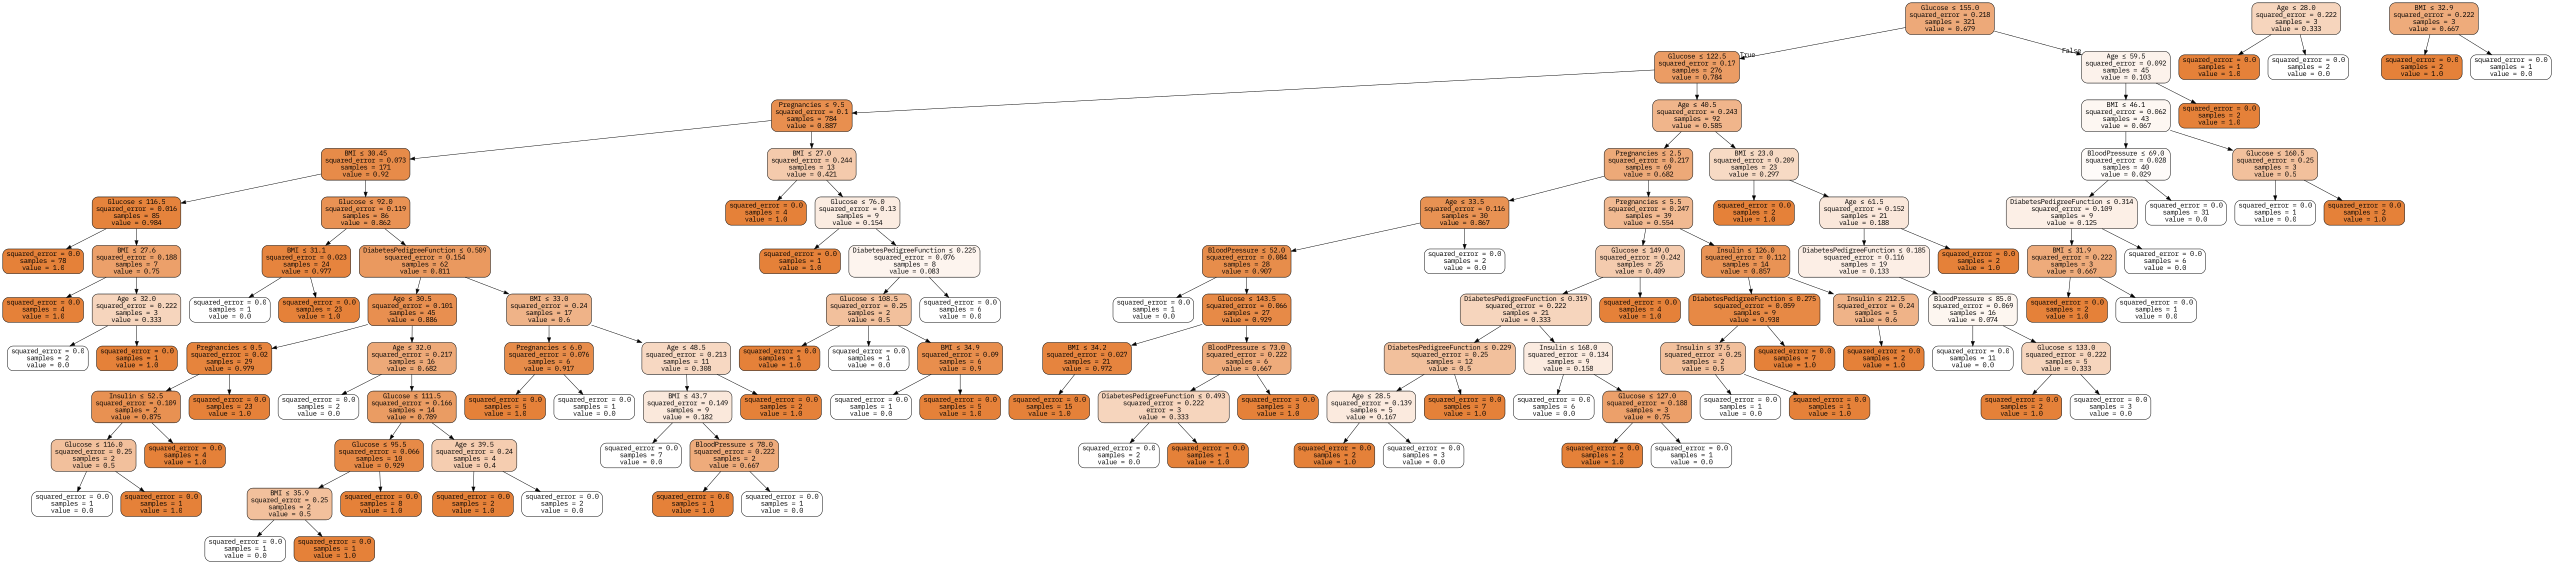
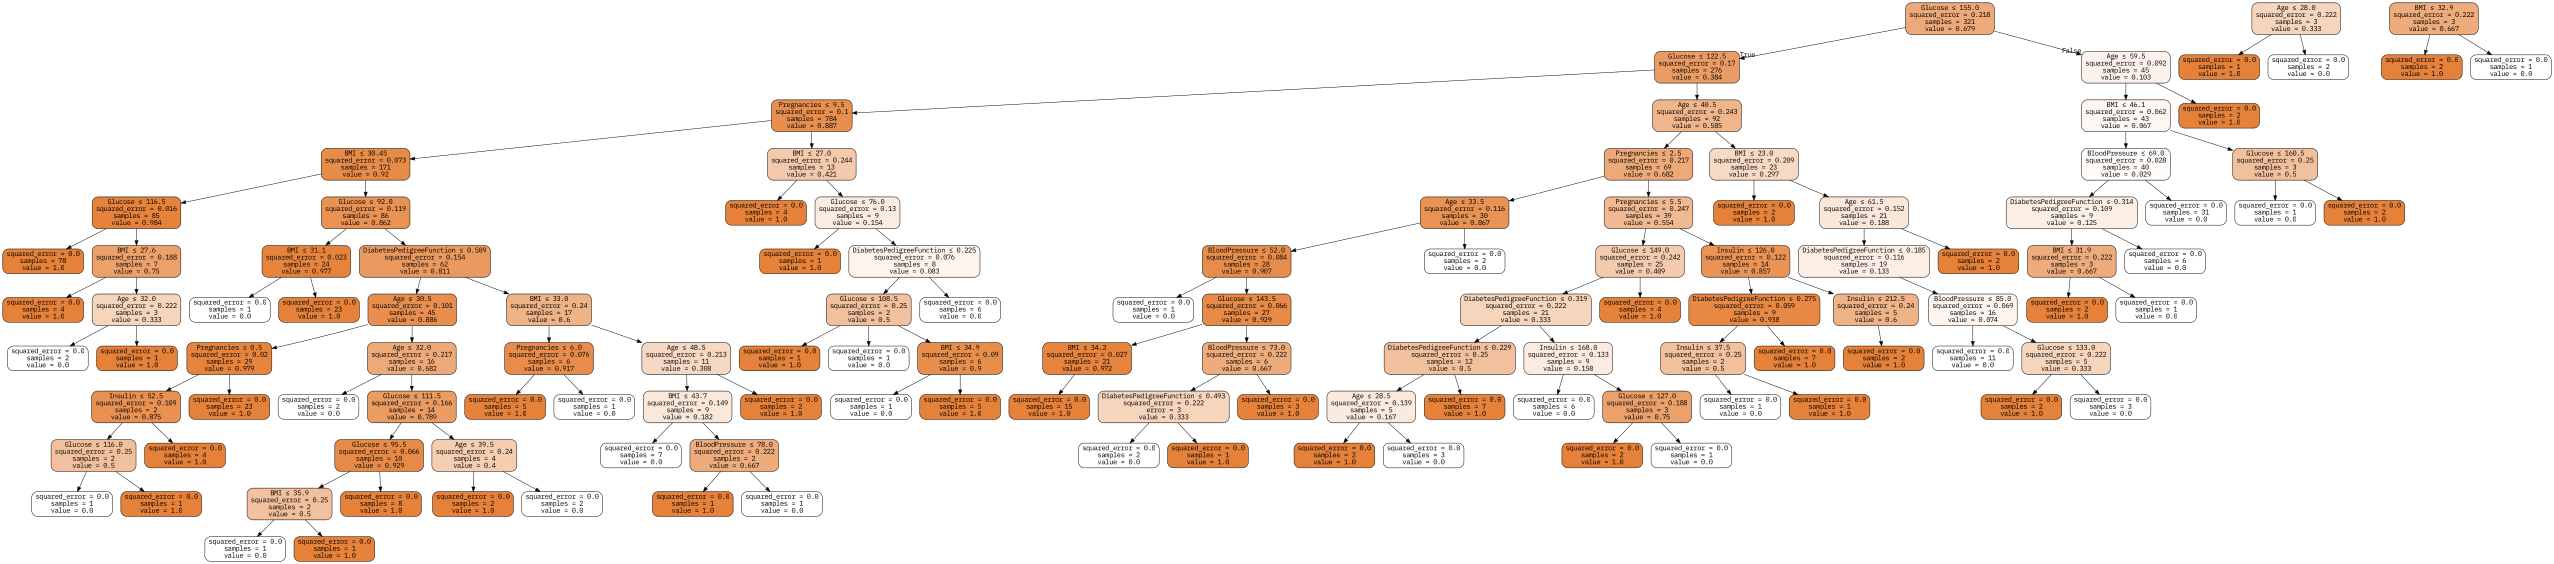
(1697, 77) -> (1697, 77)
(1746, 258) -> (1746, 258)
(1568, 355) -> (1568, 355)
